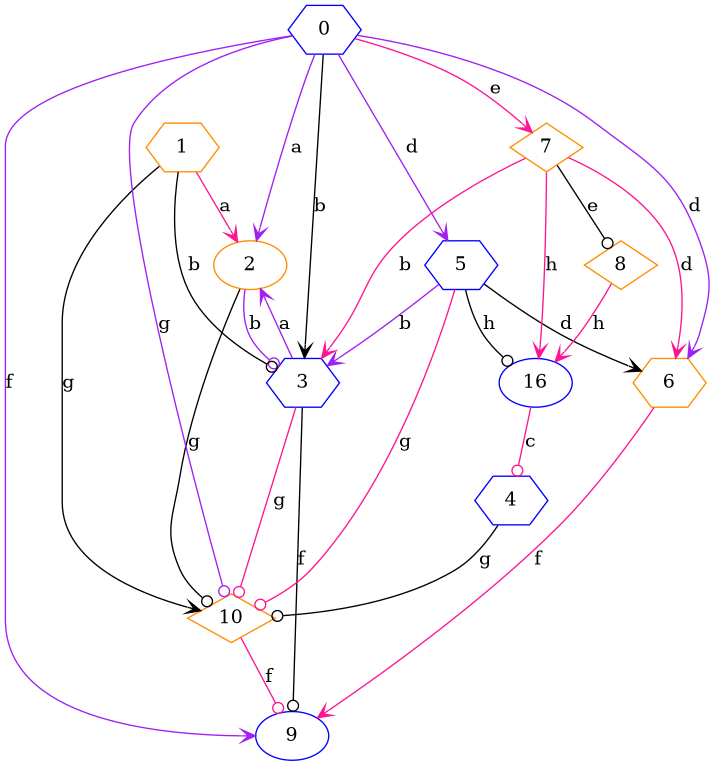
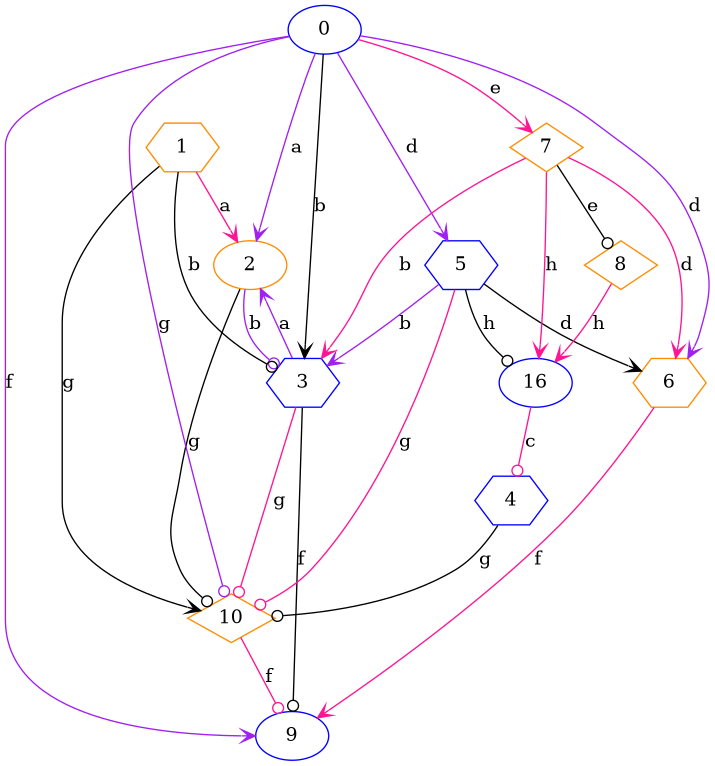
(325, 30) -> (325, 30)
